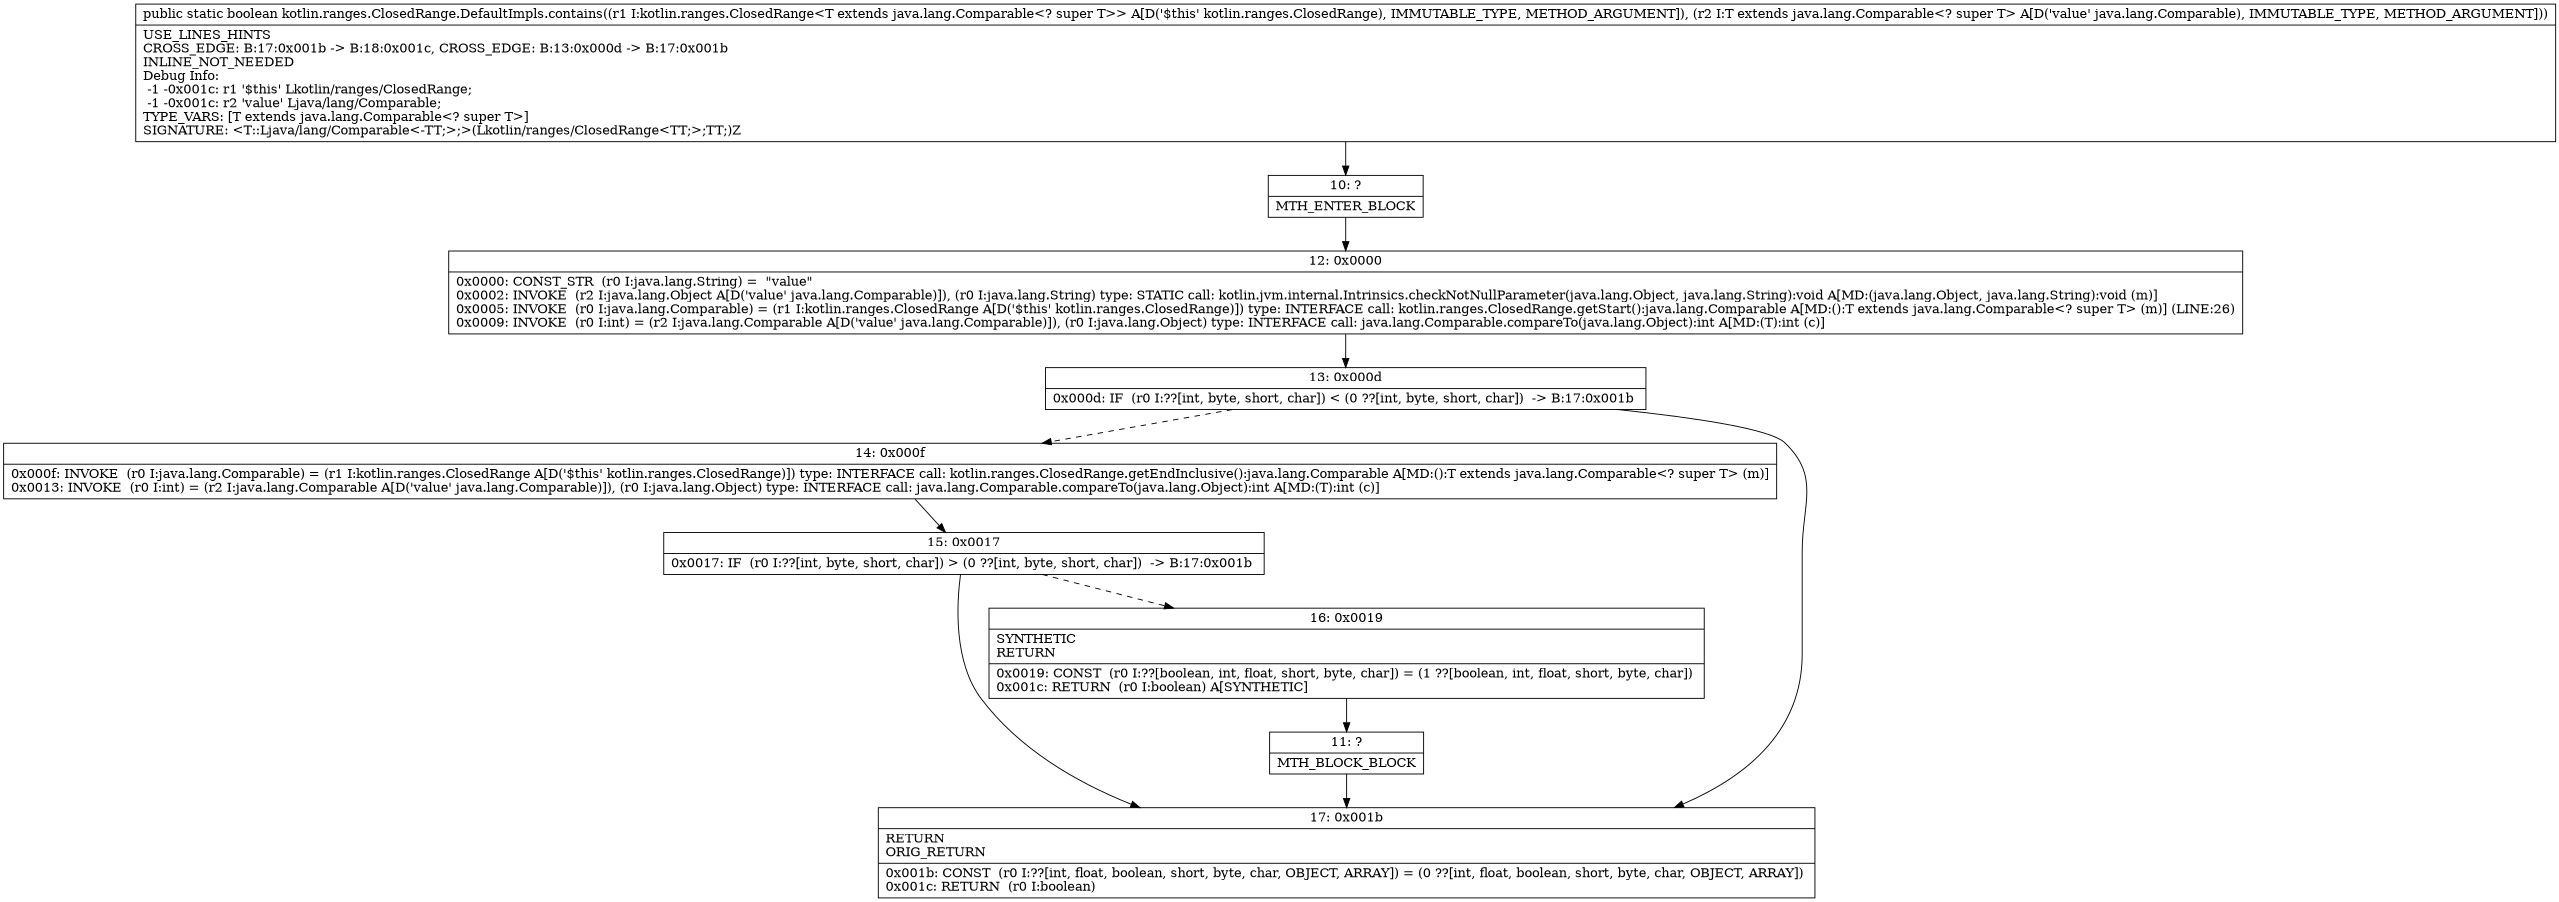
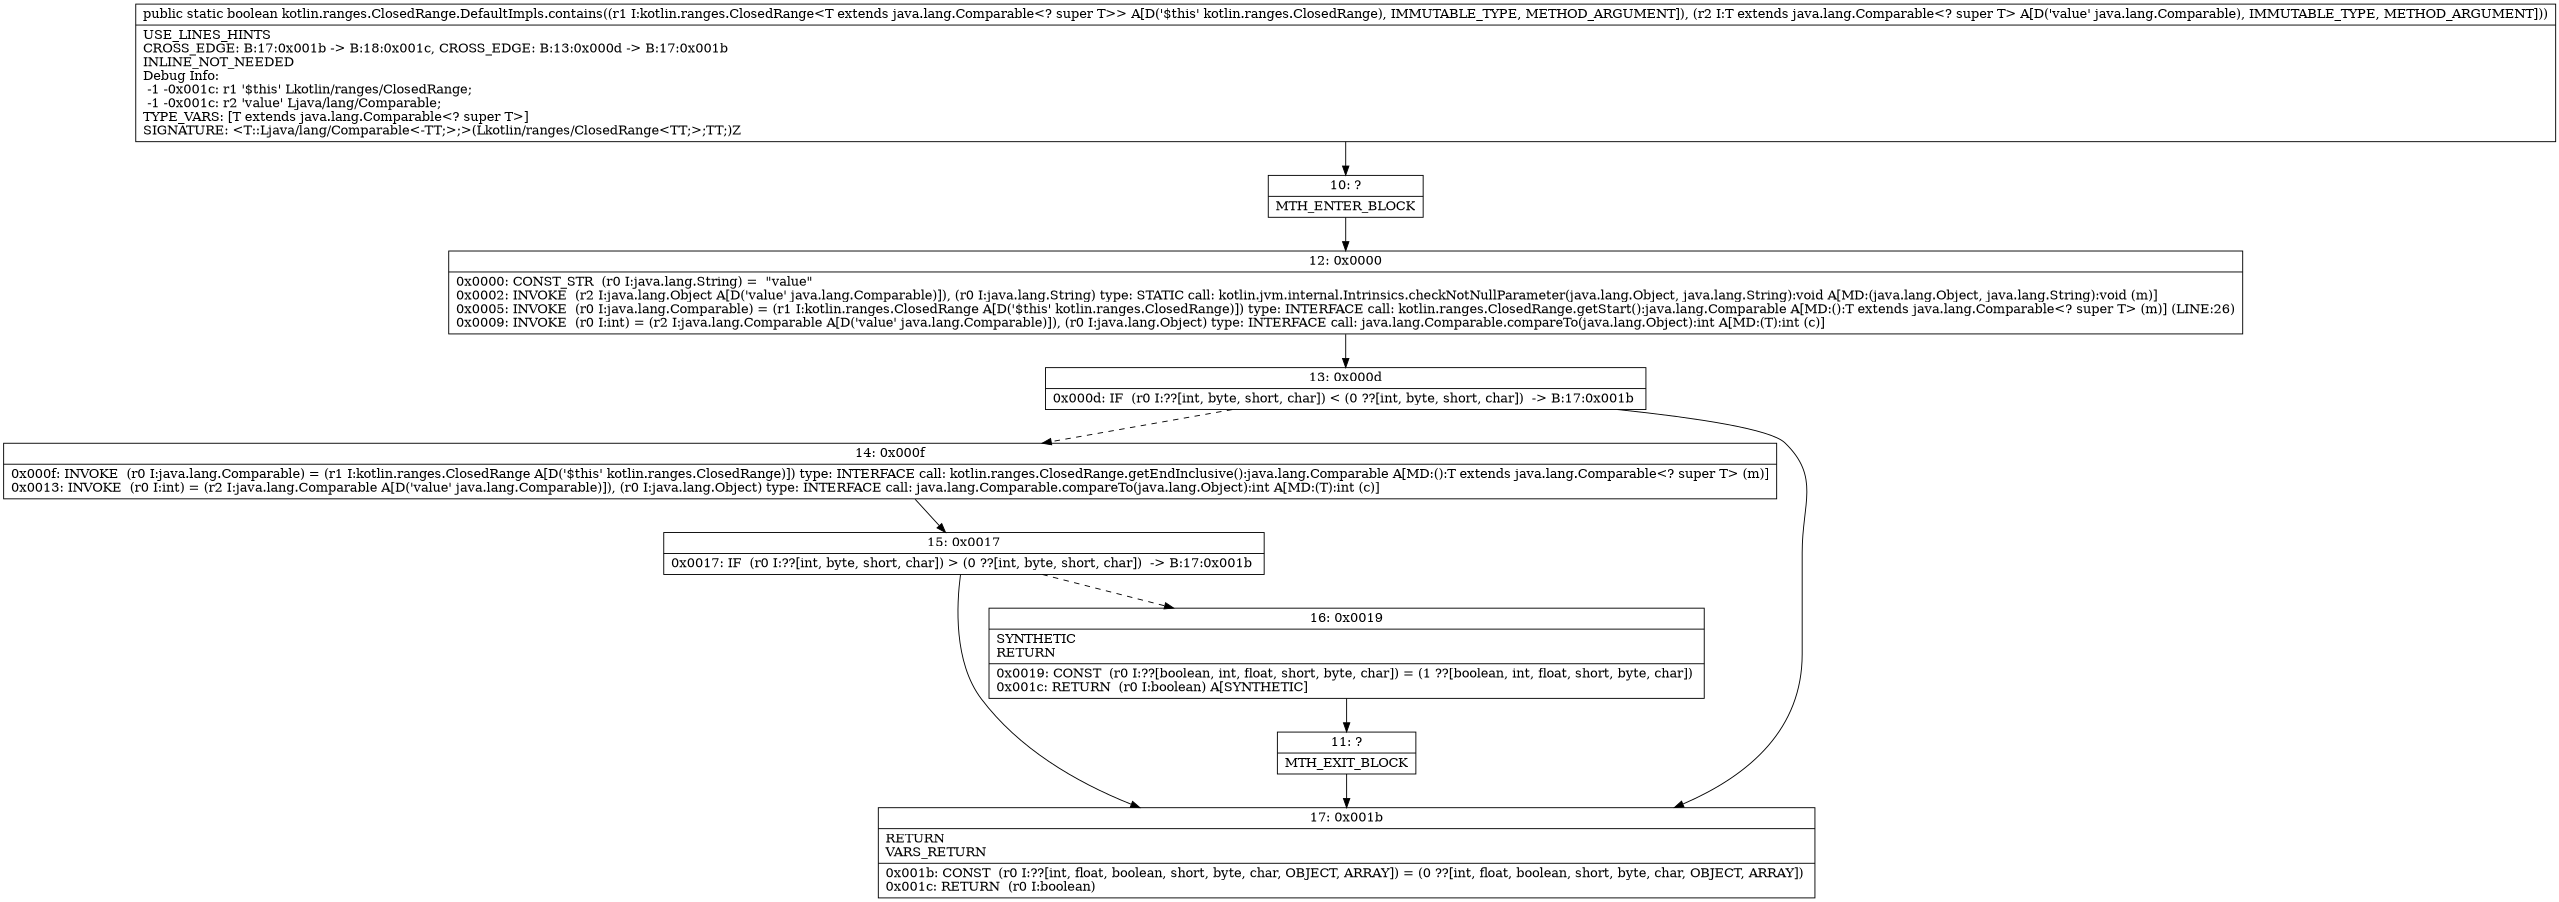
(1347, 763) -> (1347, 763)
(936, 852) -> (936, 852)
